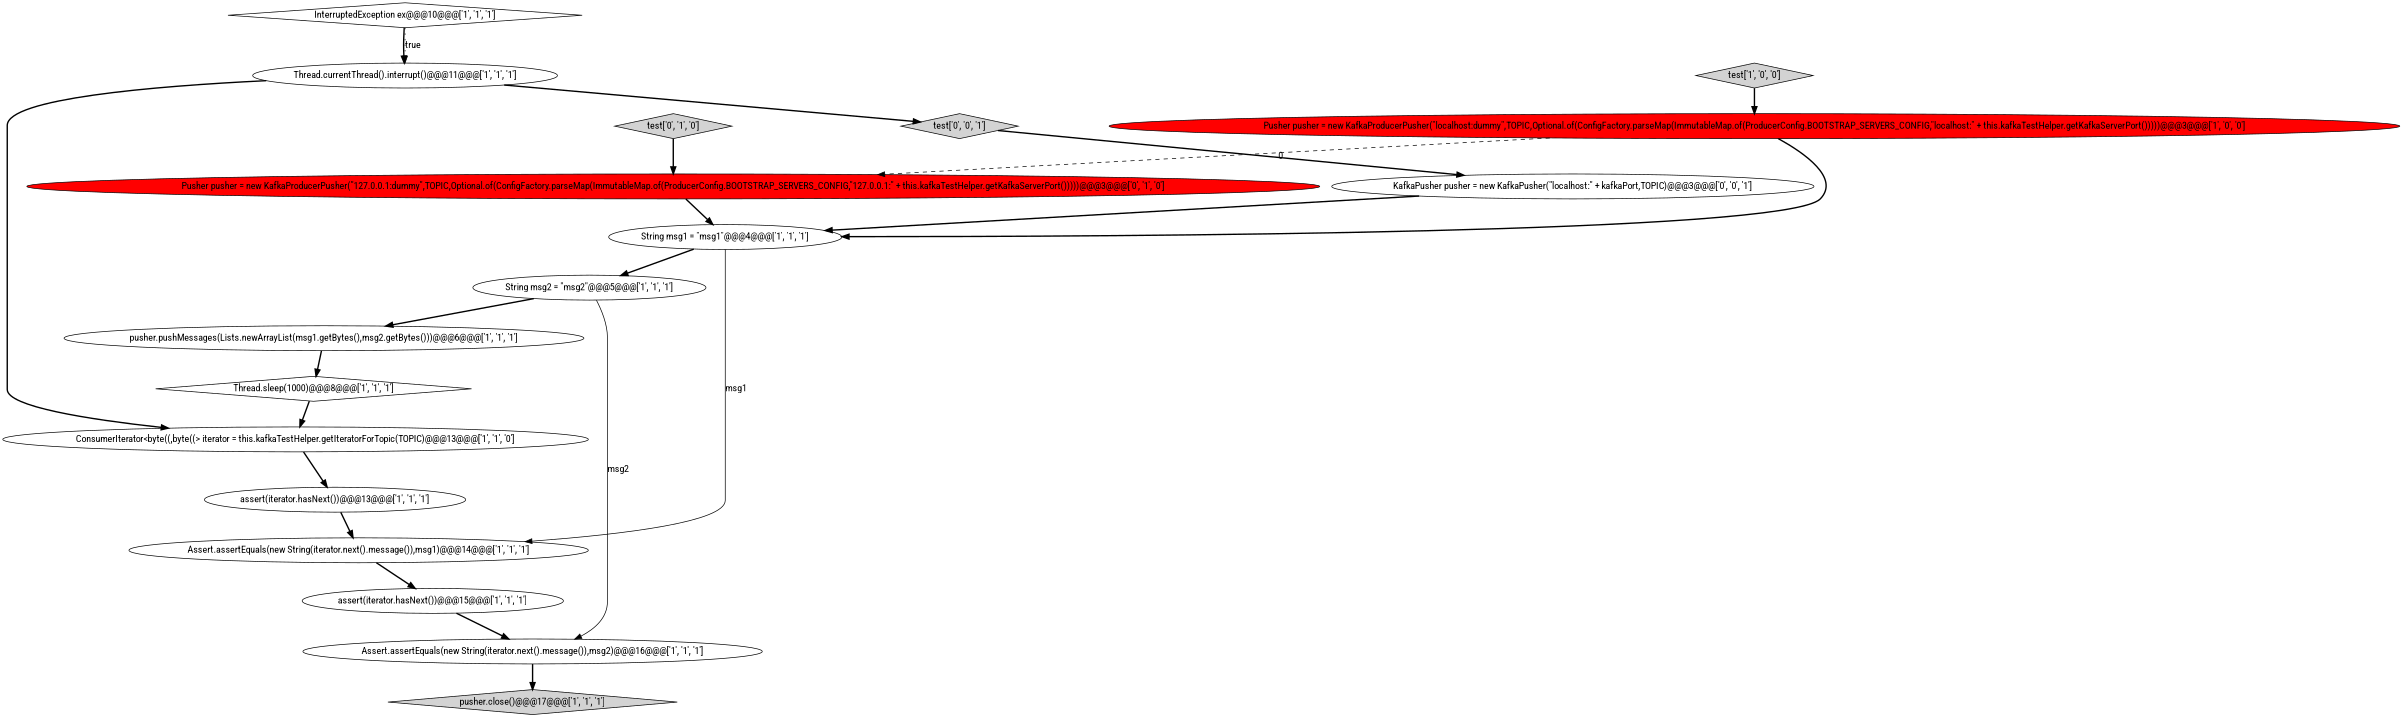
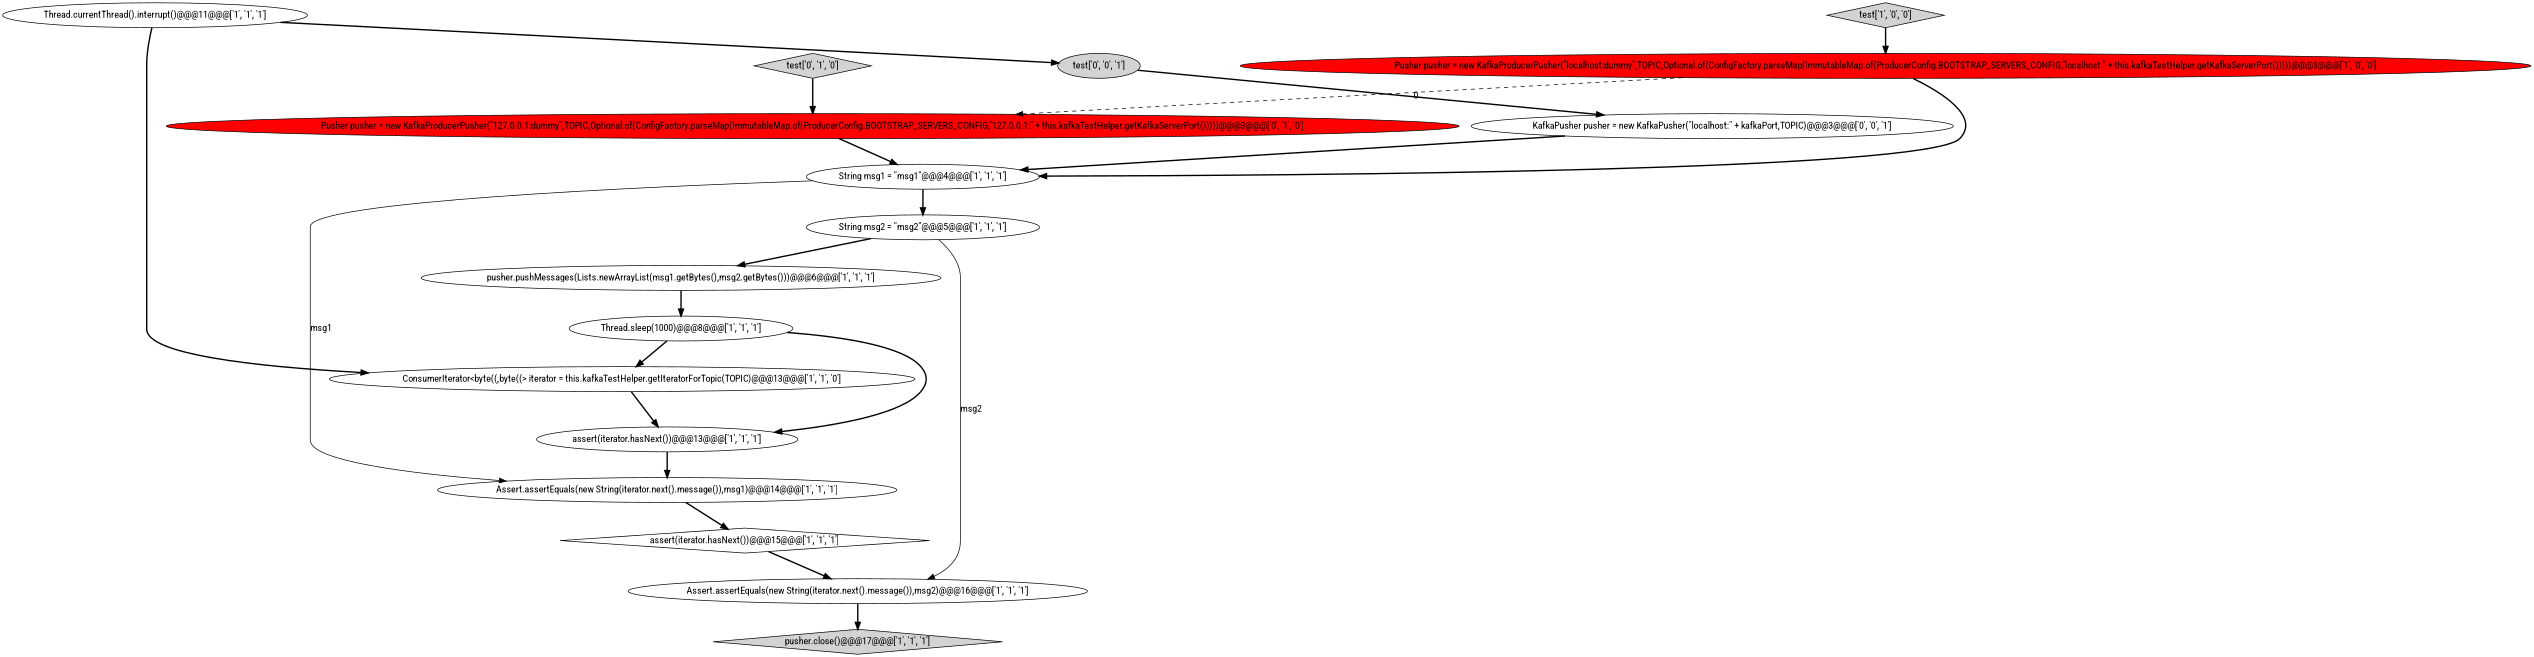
(405, 15) -> none
(960, 126) -> (1099, 66)
none -> (926, 382)
(314, 389) -> (681, 329)
(433, 601) -> (745, 541)
